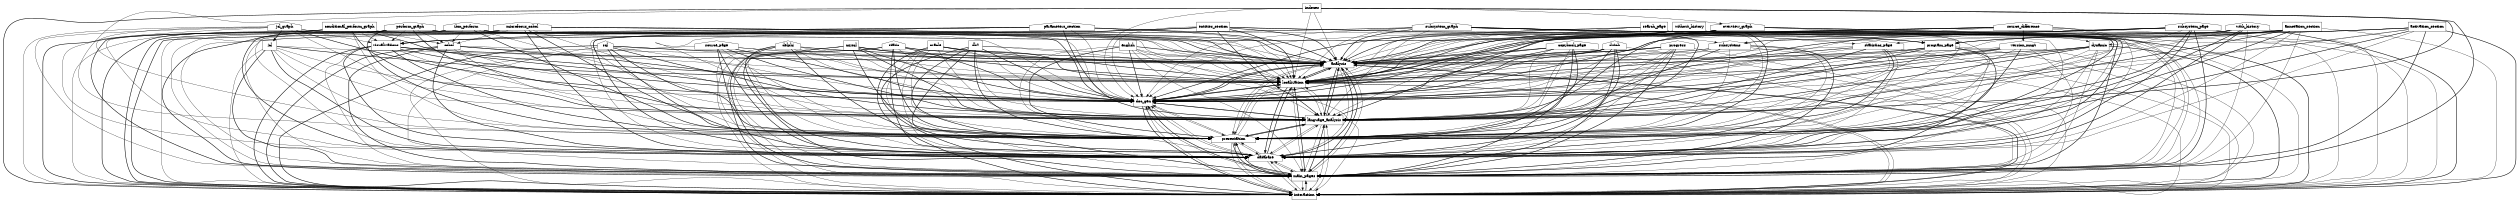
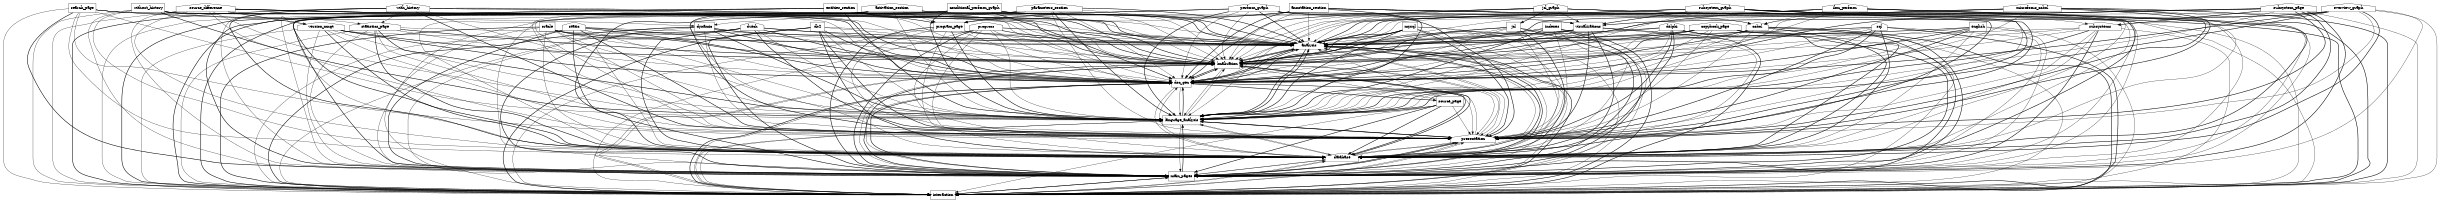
(1521, 11) -> (1534, 146)
(2427, 27) -> (892, 8)
(717, 45) -> (1450, 102)
(902, 86) -> (1318, 92)
(1675, 126) -> none
